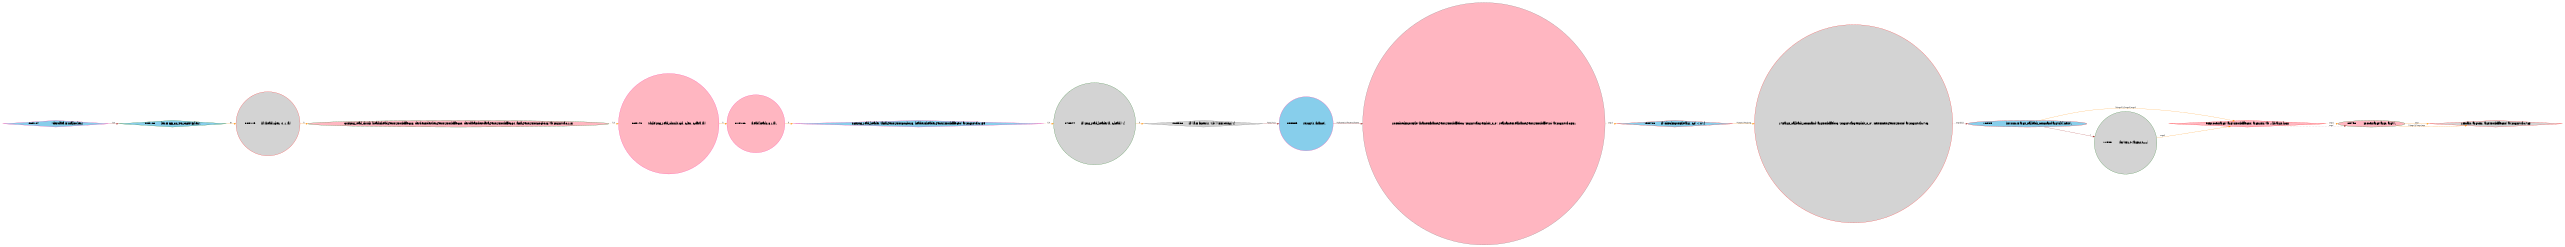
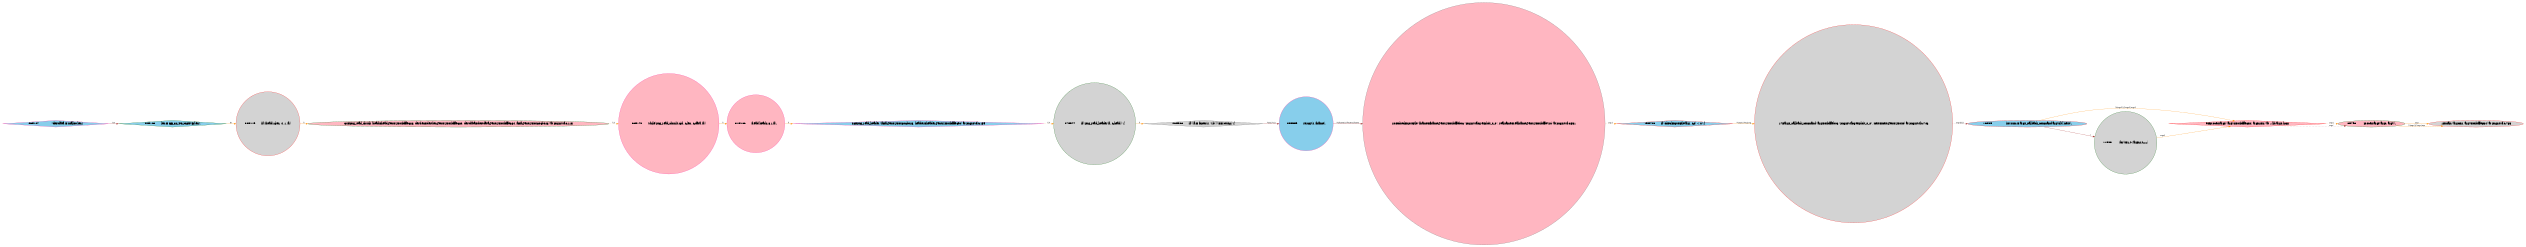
(2496, 124) -> (2476, 124)
